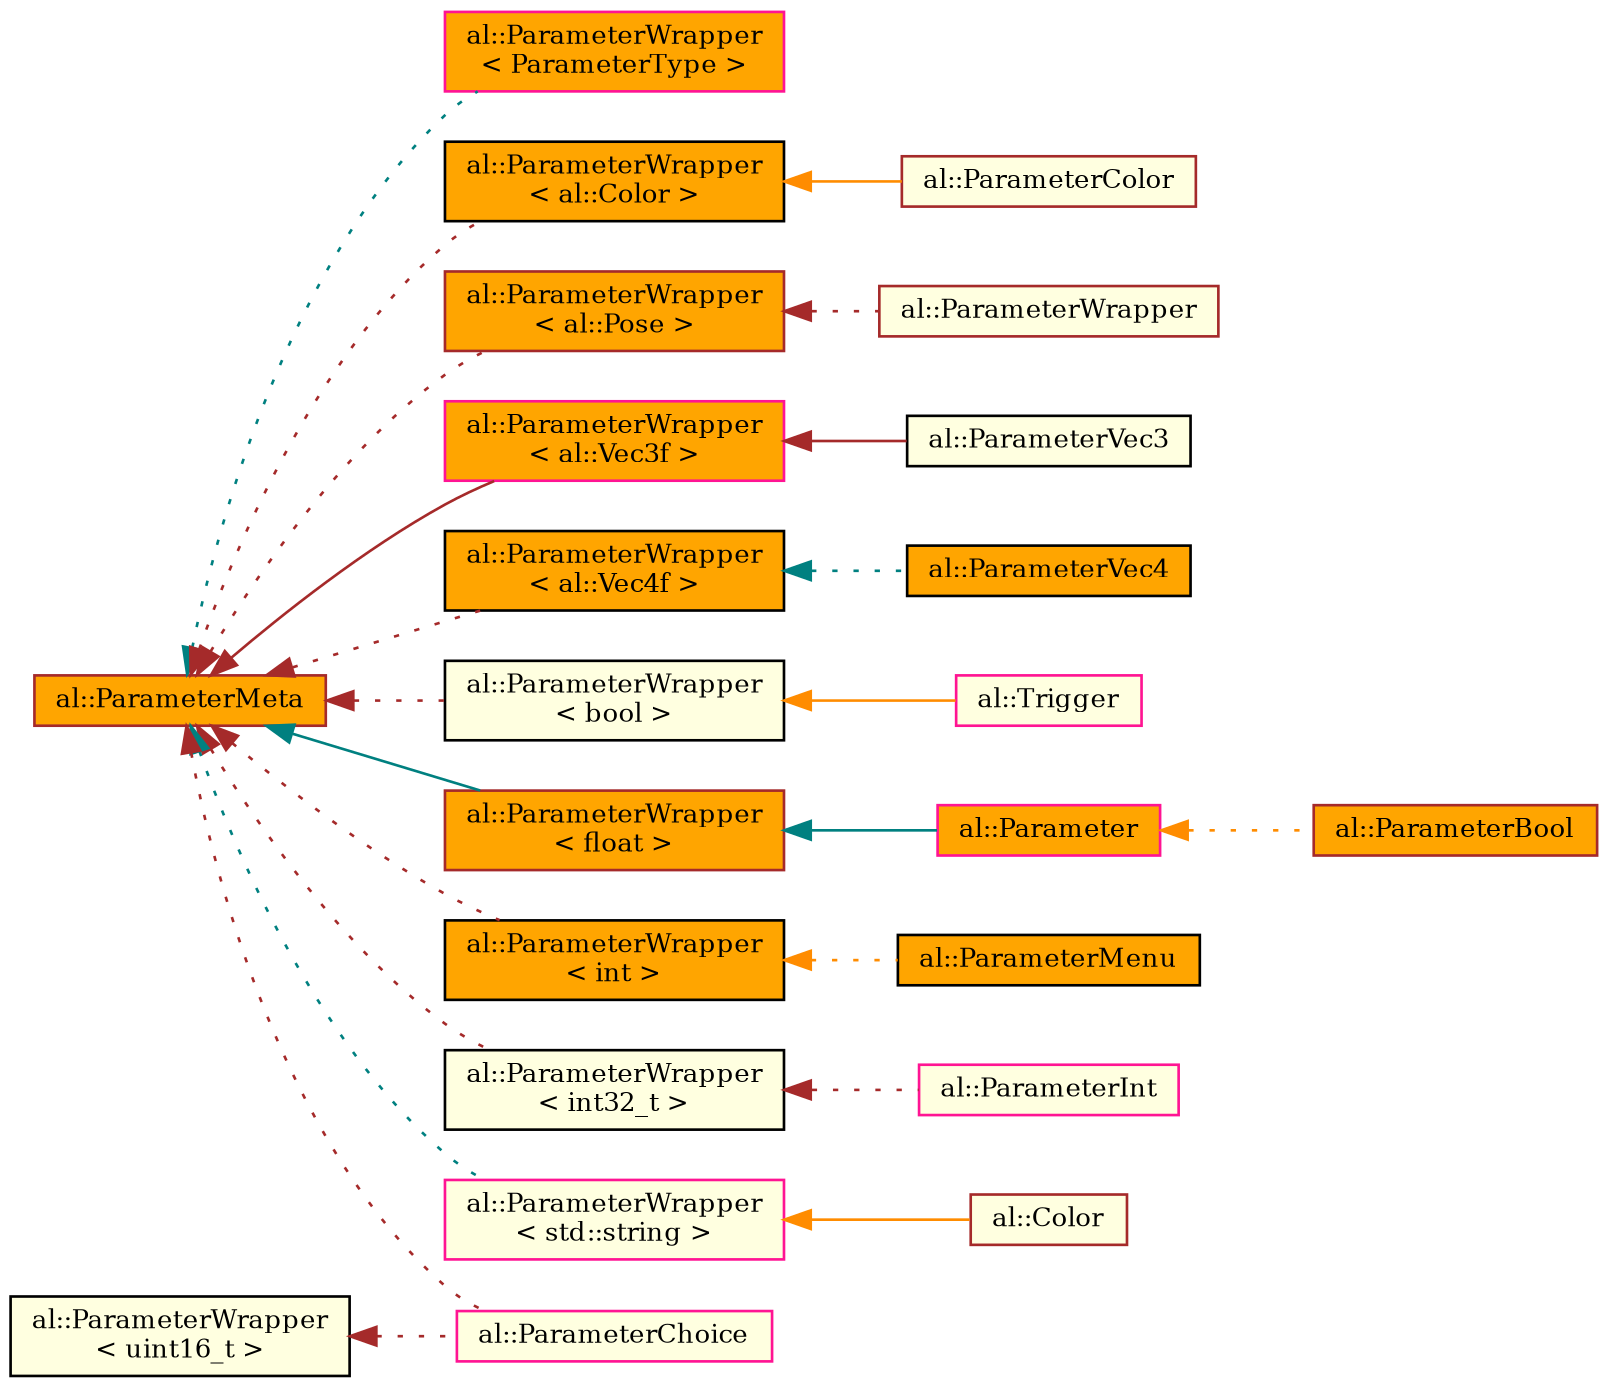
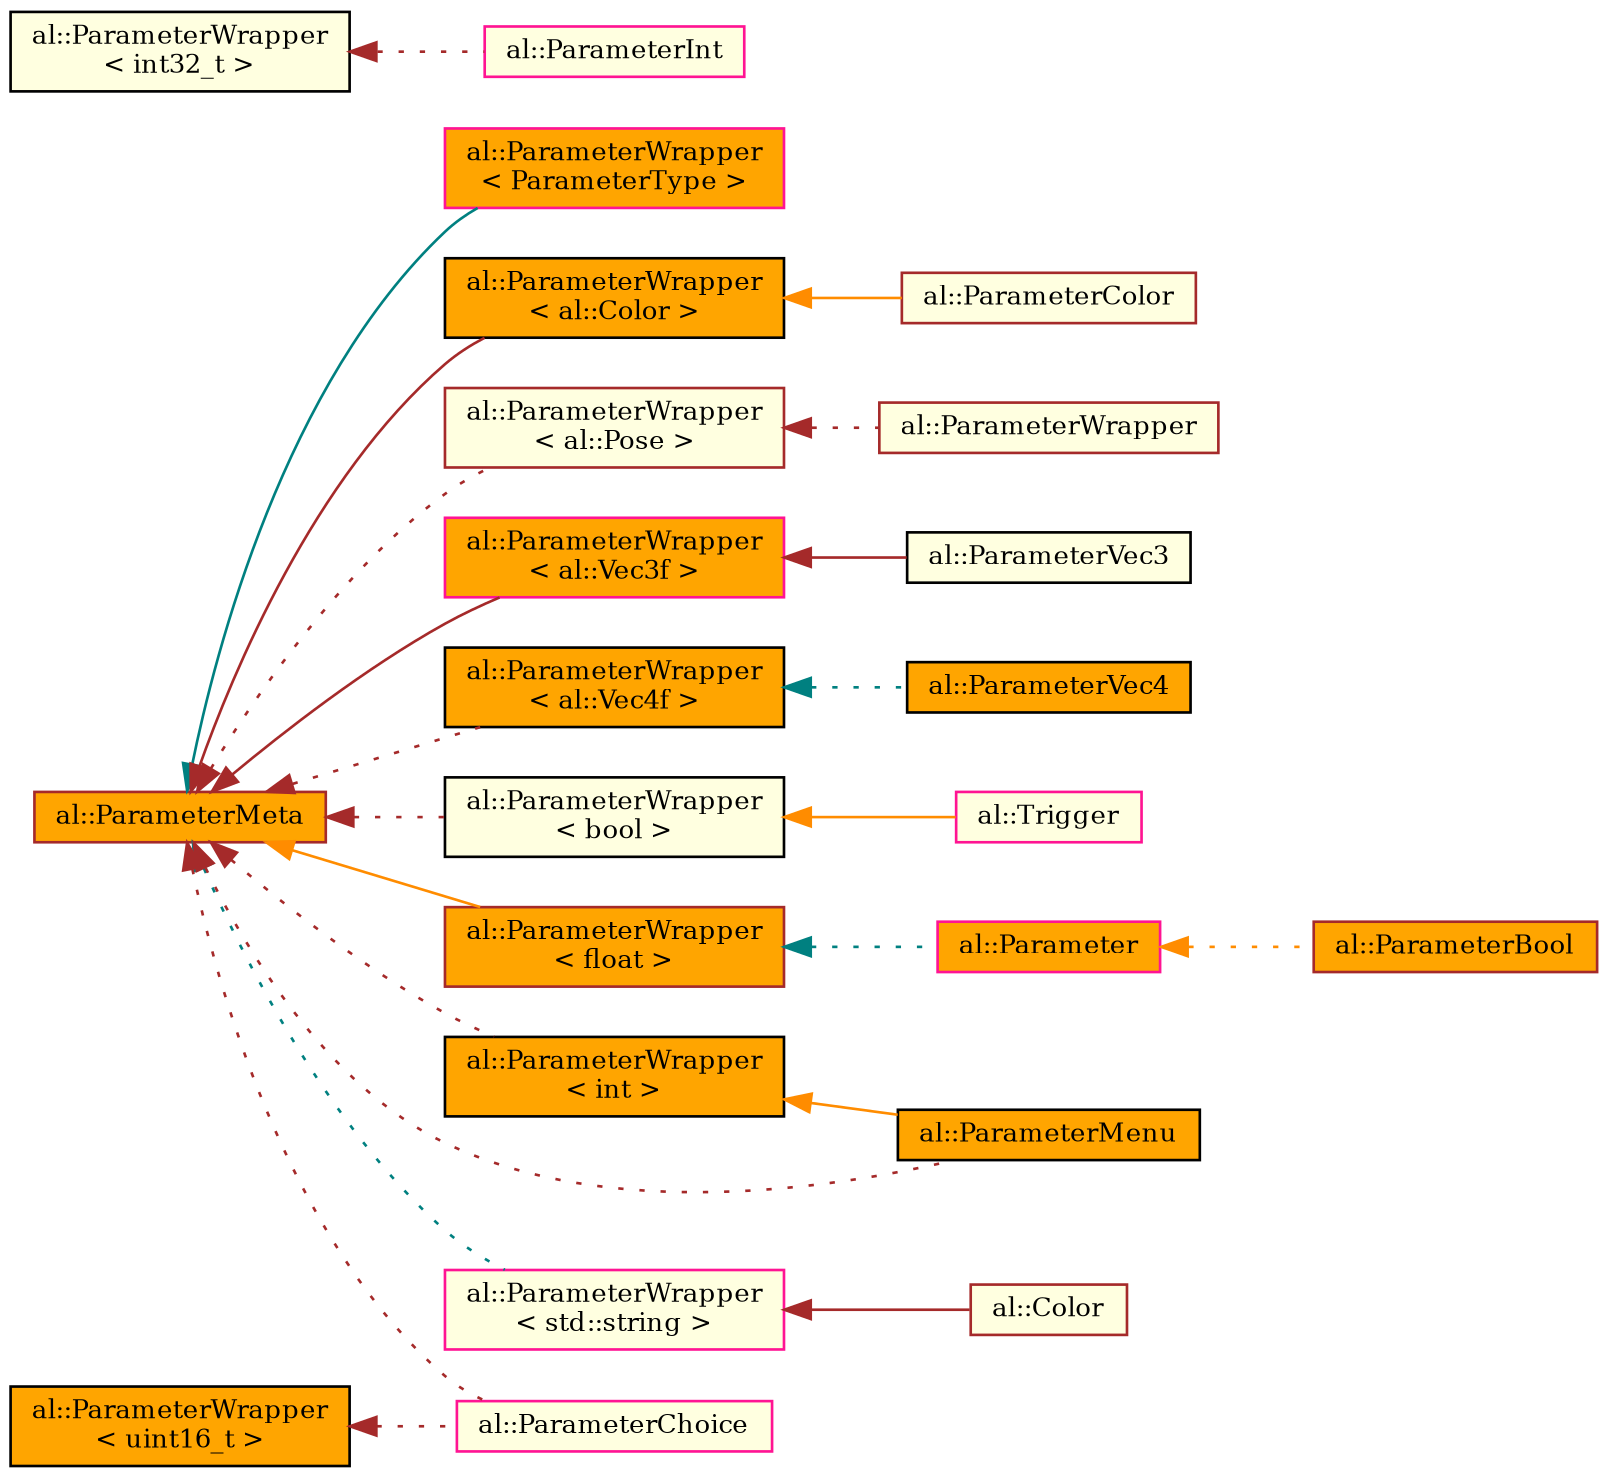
(614, 311) -> (614, 428)
(290, 345) -> (290, 461)
(308, 414) -> (311, 530)
(386, 762) -> (386, 879)
(874, 830) -> (874, 947)
(332, 917) -> (514, 1169)
(854, 960) -> (854, 1109)
(890, 1220) -> (890, 1310)
(180, 1336) -> (180, 1426)
